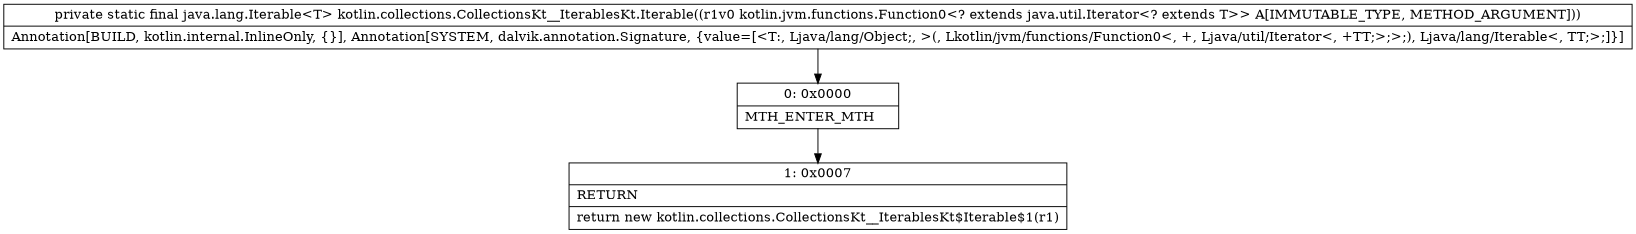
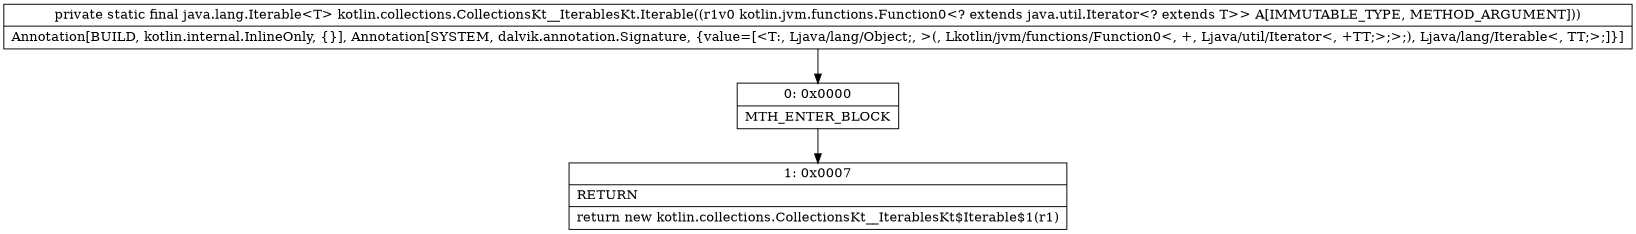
(810, 117) -> (818, 117)
